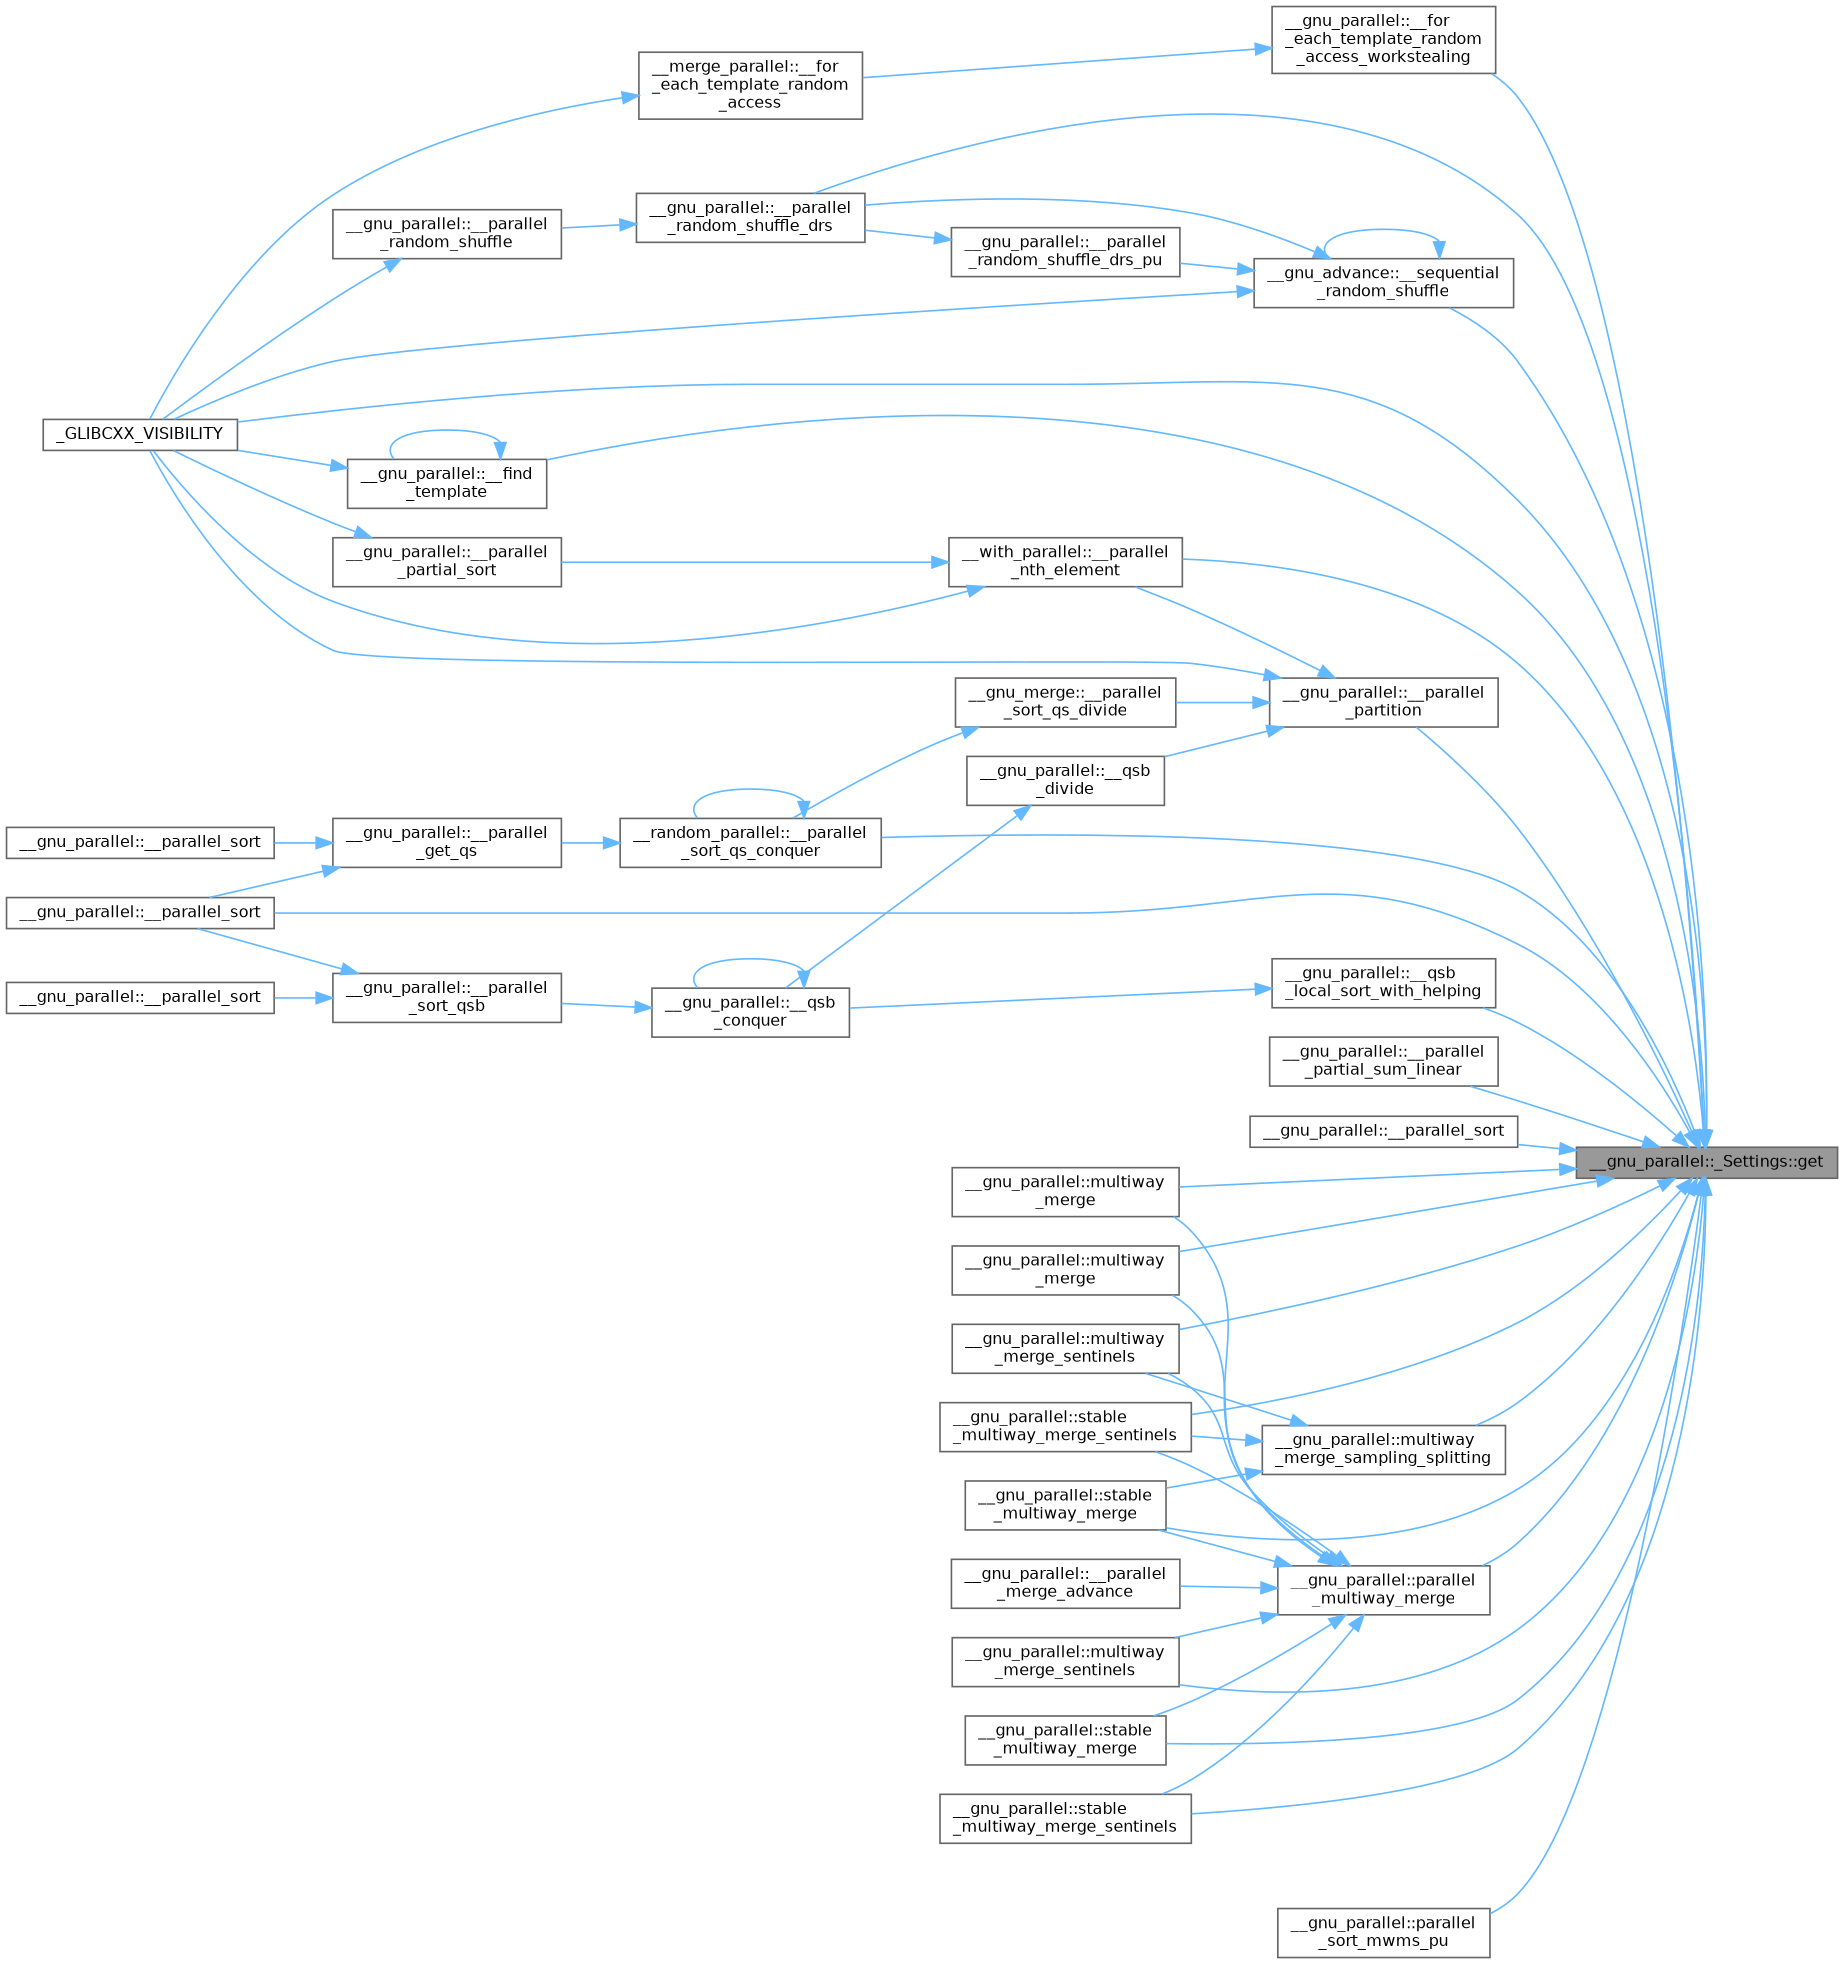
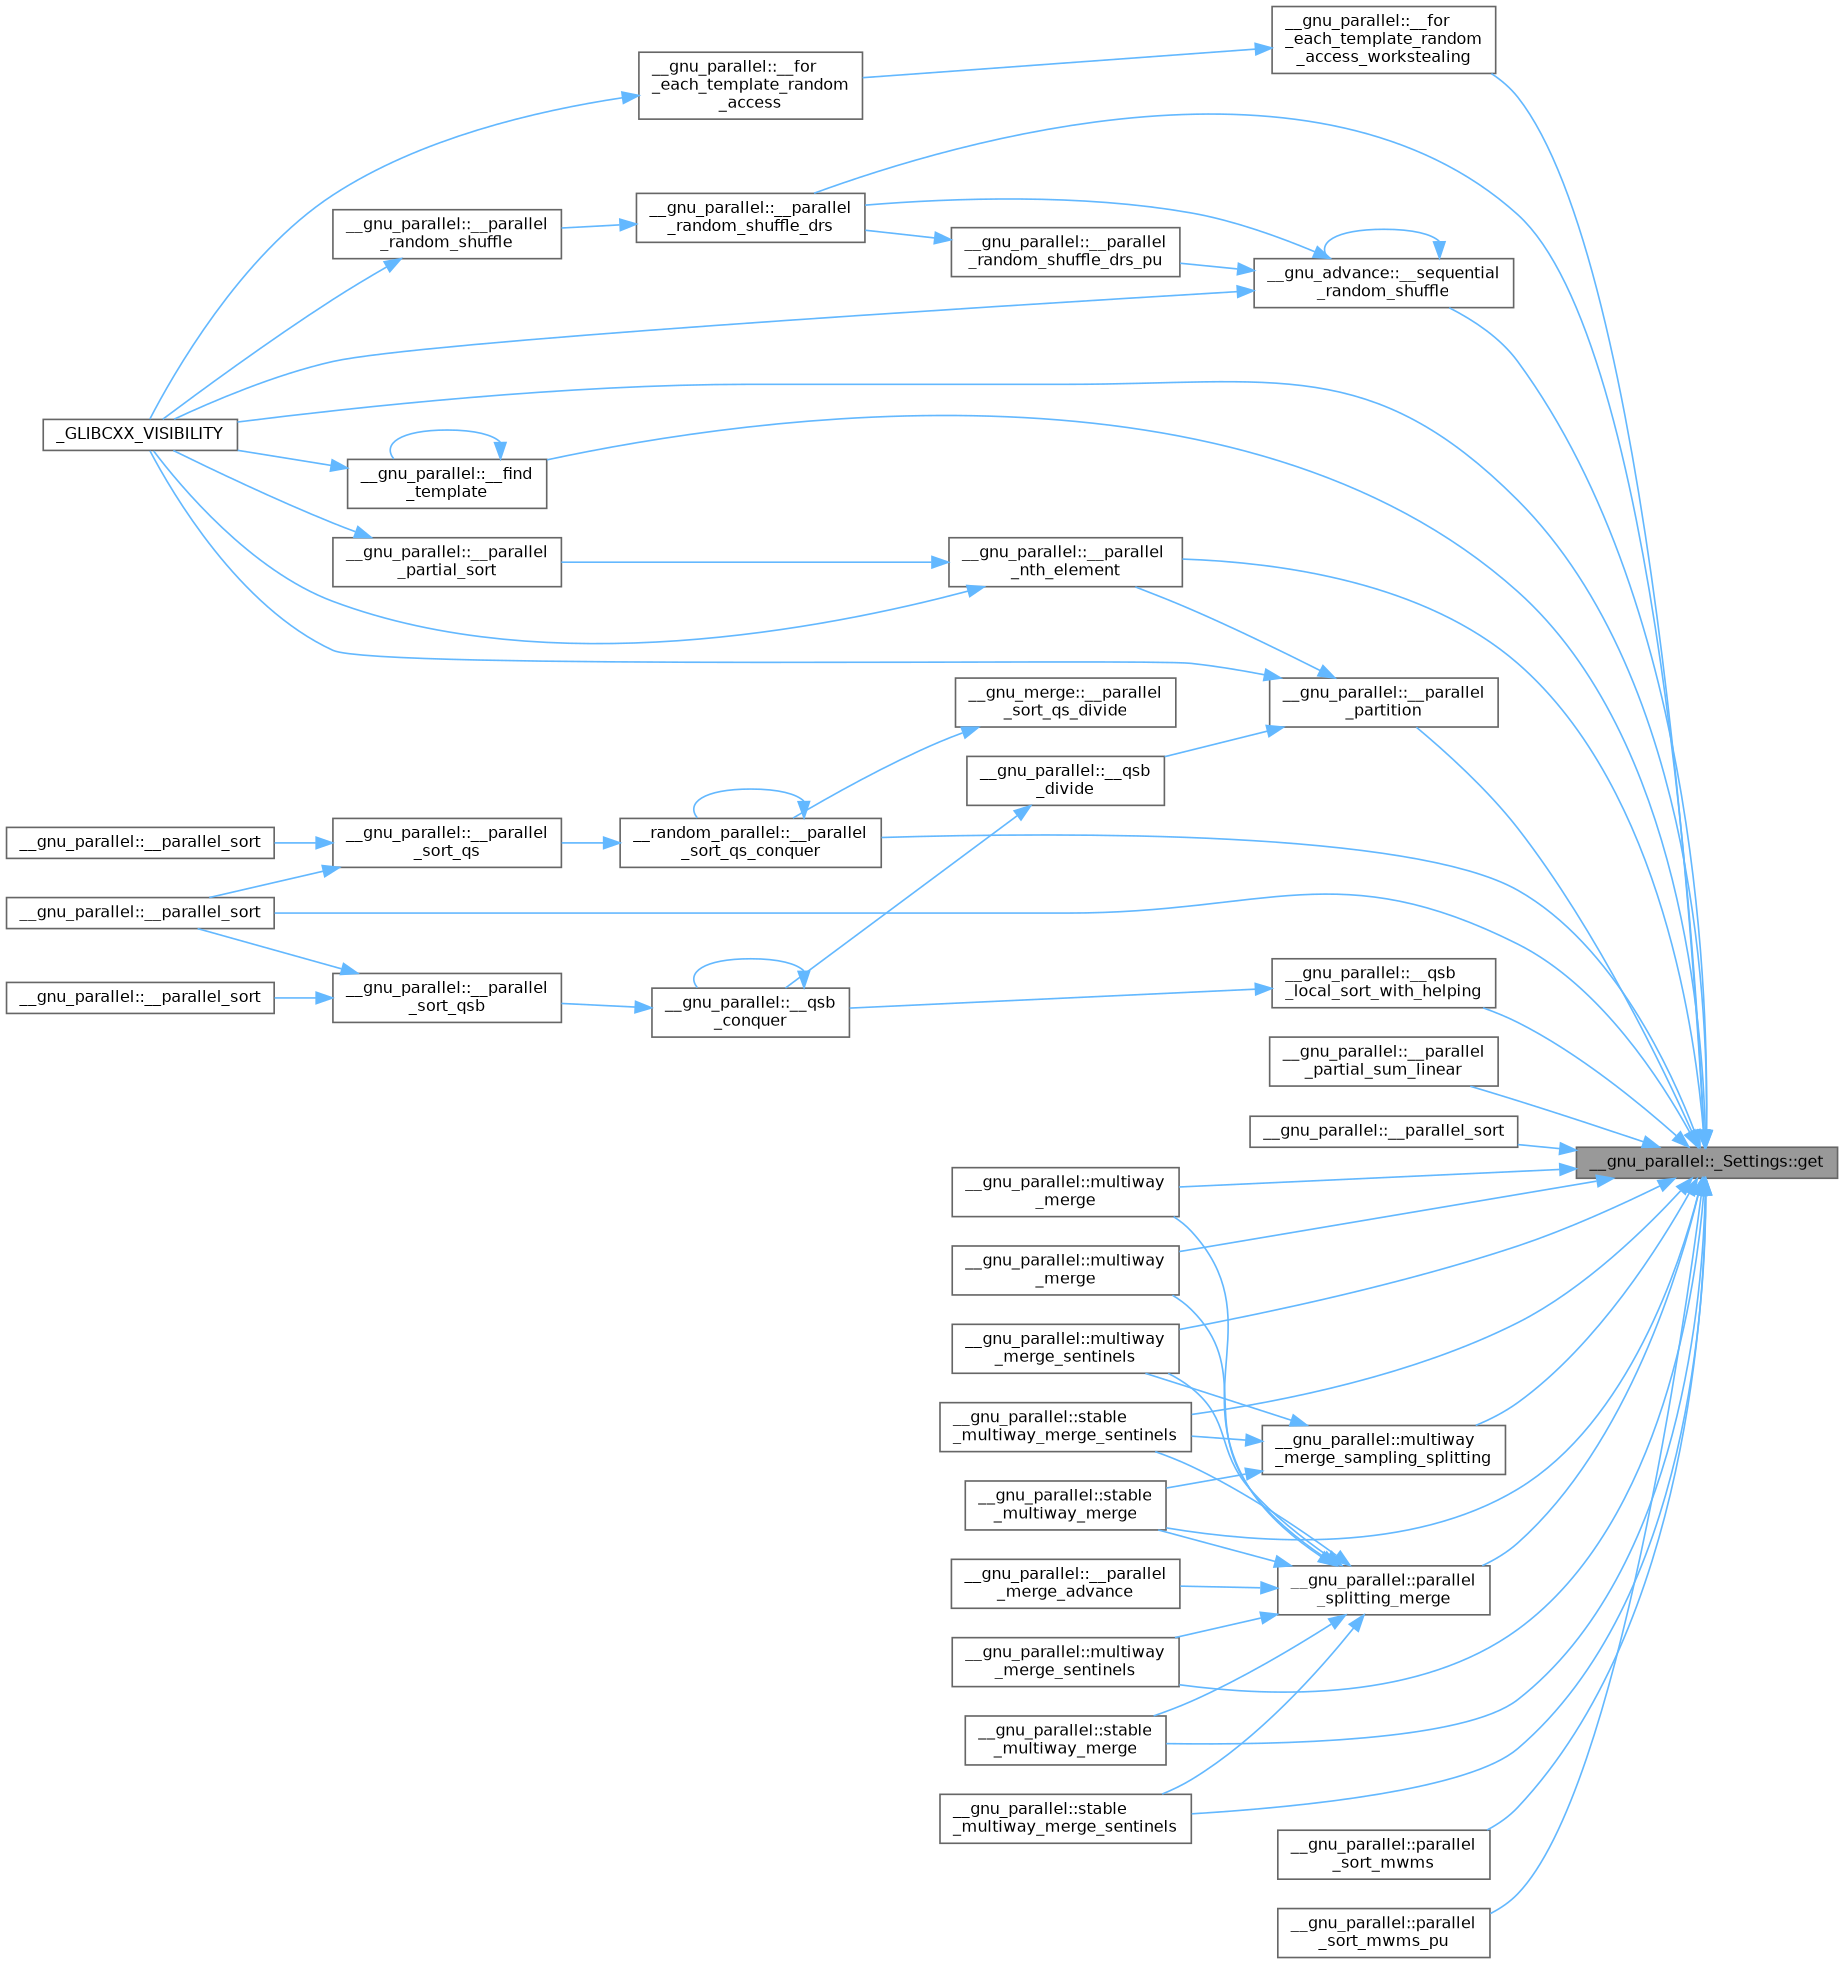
(751, 86) -> (751, 86)
(1066, 562) -> (1066, 562)
(1215, 703) -> none
(447, 843) -> (447, 843)
(1384, 1590) -> (1384, 1590)
none -> (1384, 1855)
